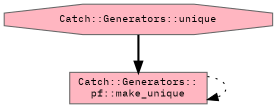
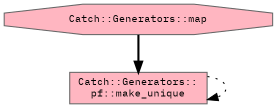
(138, 19) -> (138, 19)
